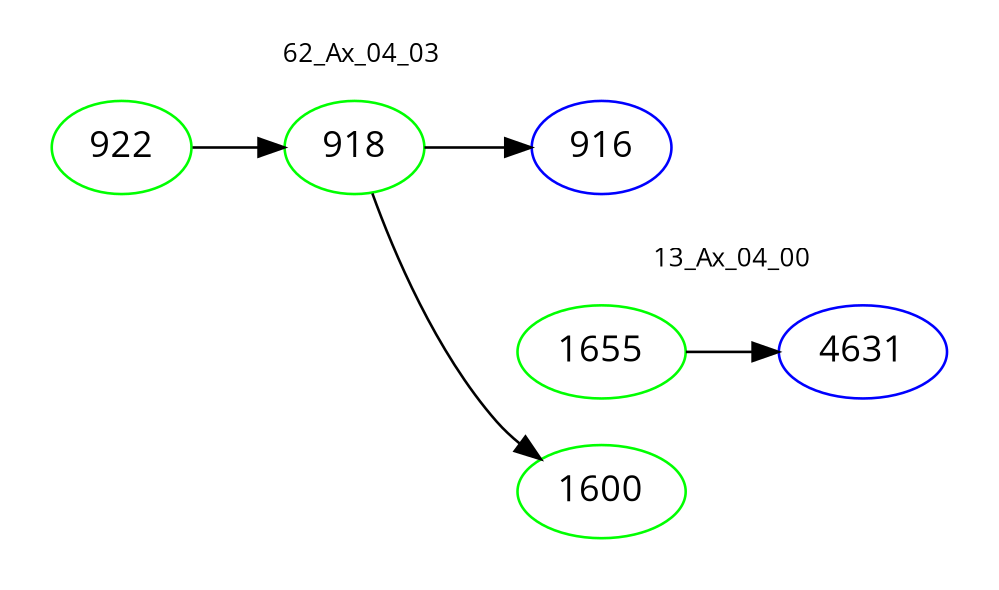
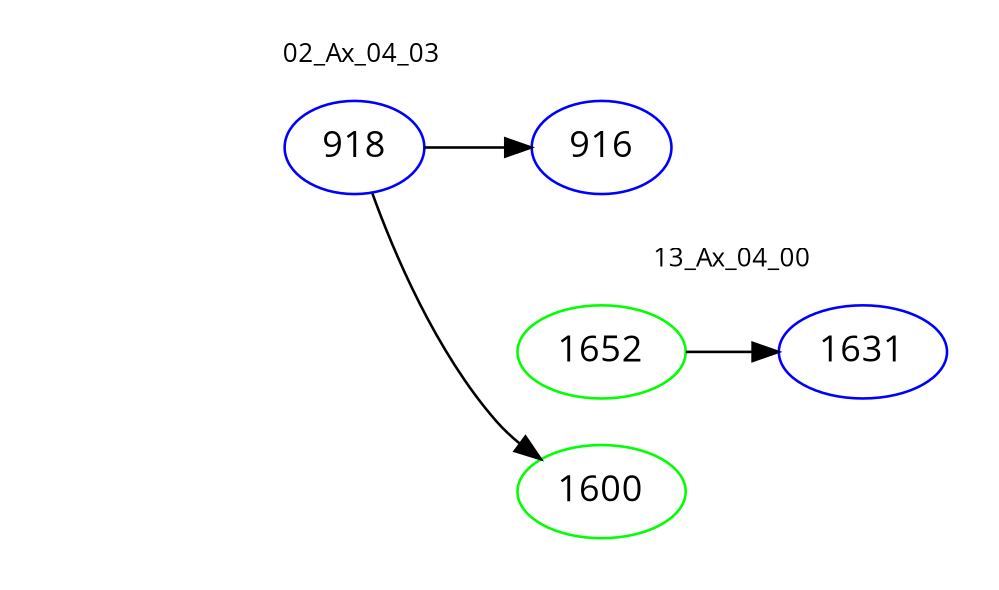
(362, 56) -> (362, 56)
(122, 147) -> none
(354, 147) -> (354, 147)
(602, 352) -> (602, 352)
(863, 352) -> (863, 352)
